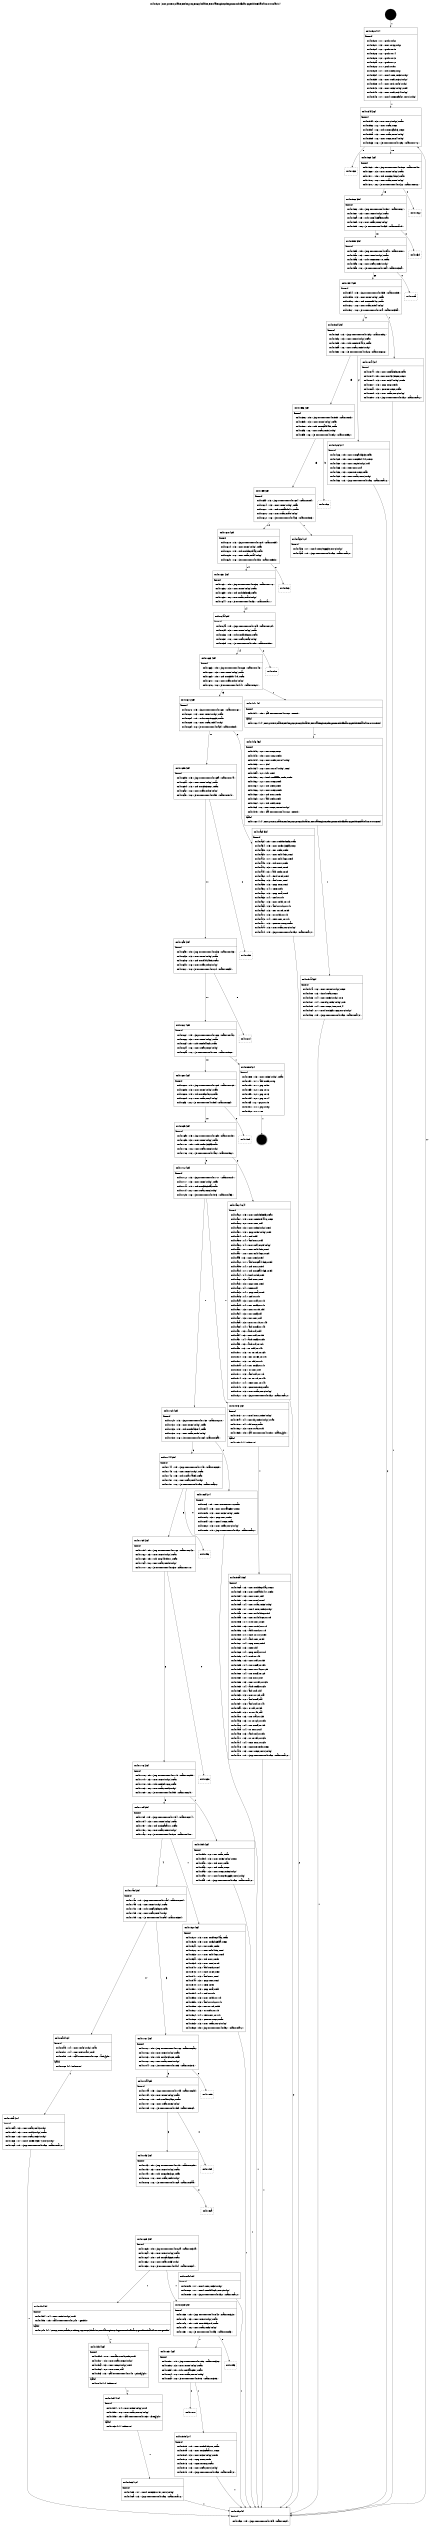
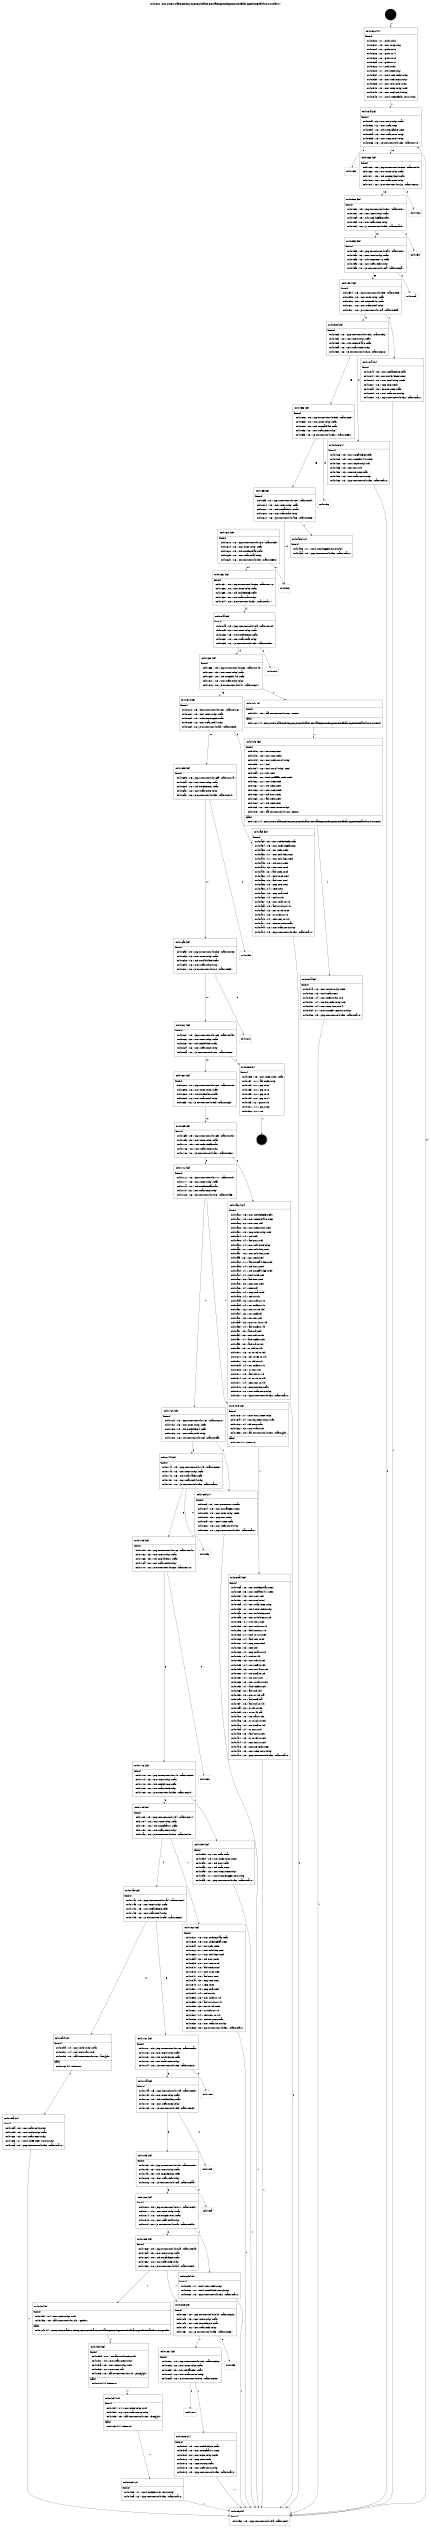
(267, 525) -> (285, 552)
(245, 1140) -> none
none -> (167, 2211)
